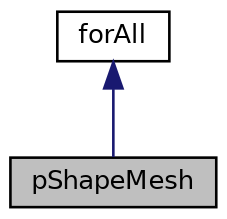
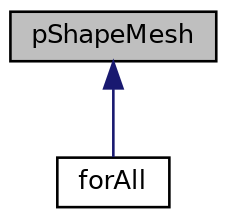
(113, 123) -> (113, 123)
